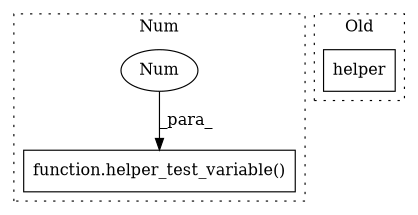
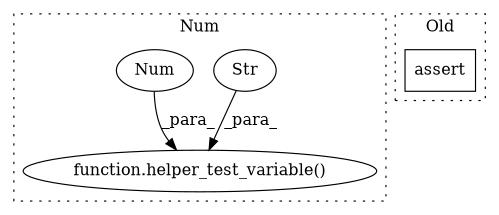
none -> (245, 70)
(359, 70) -> (440, 70)
(159, 171) -> (200, 171)
